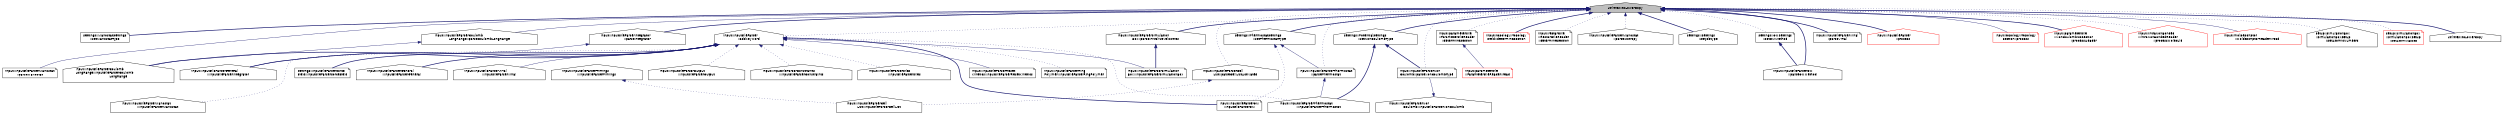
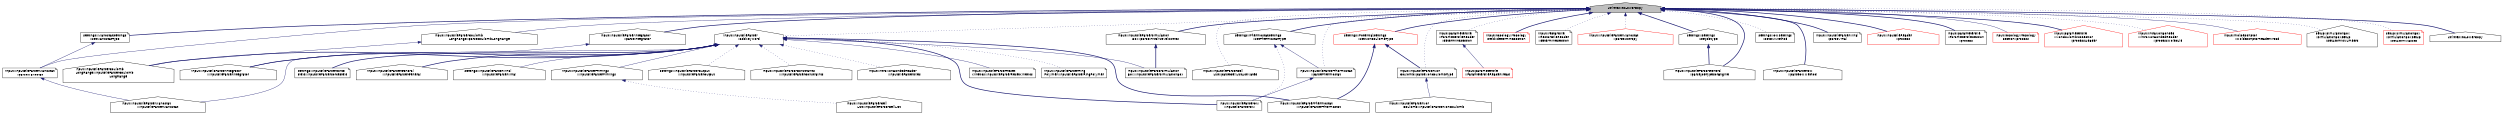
(1376, 37) -> (1376, 37)
(1626, 37) -> (1626, 37)
(1903, 37) -> (1903, 37)
none -> (1966, 37)
(1047, 49) -> (1047, 49)
(582, 51) -> (582, 51)
(1789, 55) -> none
none -> (66, 56)
none -> (667, 56)
(228, 73) -> (228, 73)
(499, 73) -> (499, 73)
(697, 73) -> (697, 73)
(904, 73) -> (904, 73)
none -> (1709, 73)
(1432, 86) -> (1428, 89)
(1322, 89) -> (1281, 90)
none -> (86, 92)
(1080, 97) -> none
